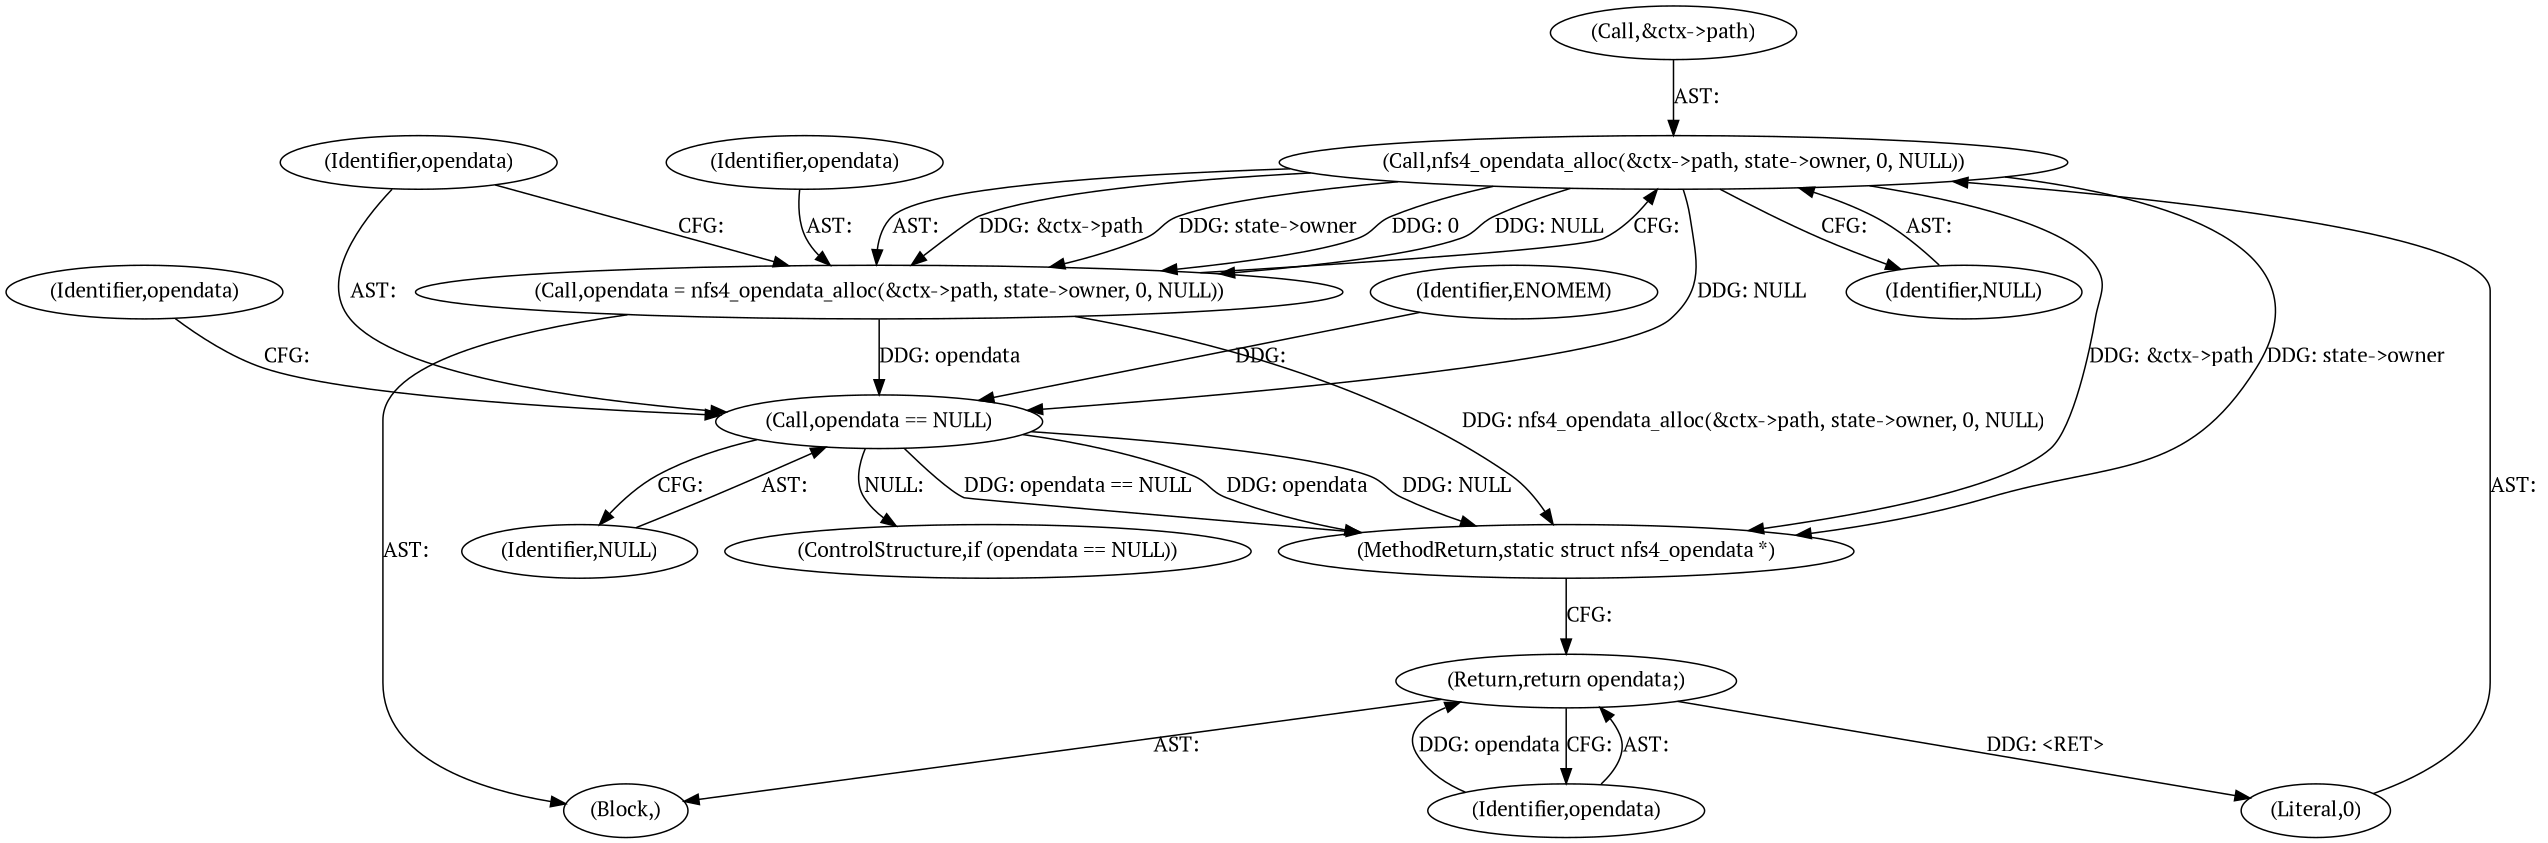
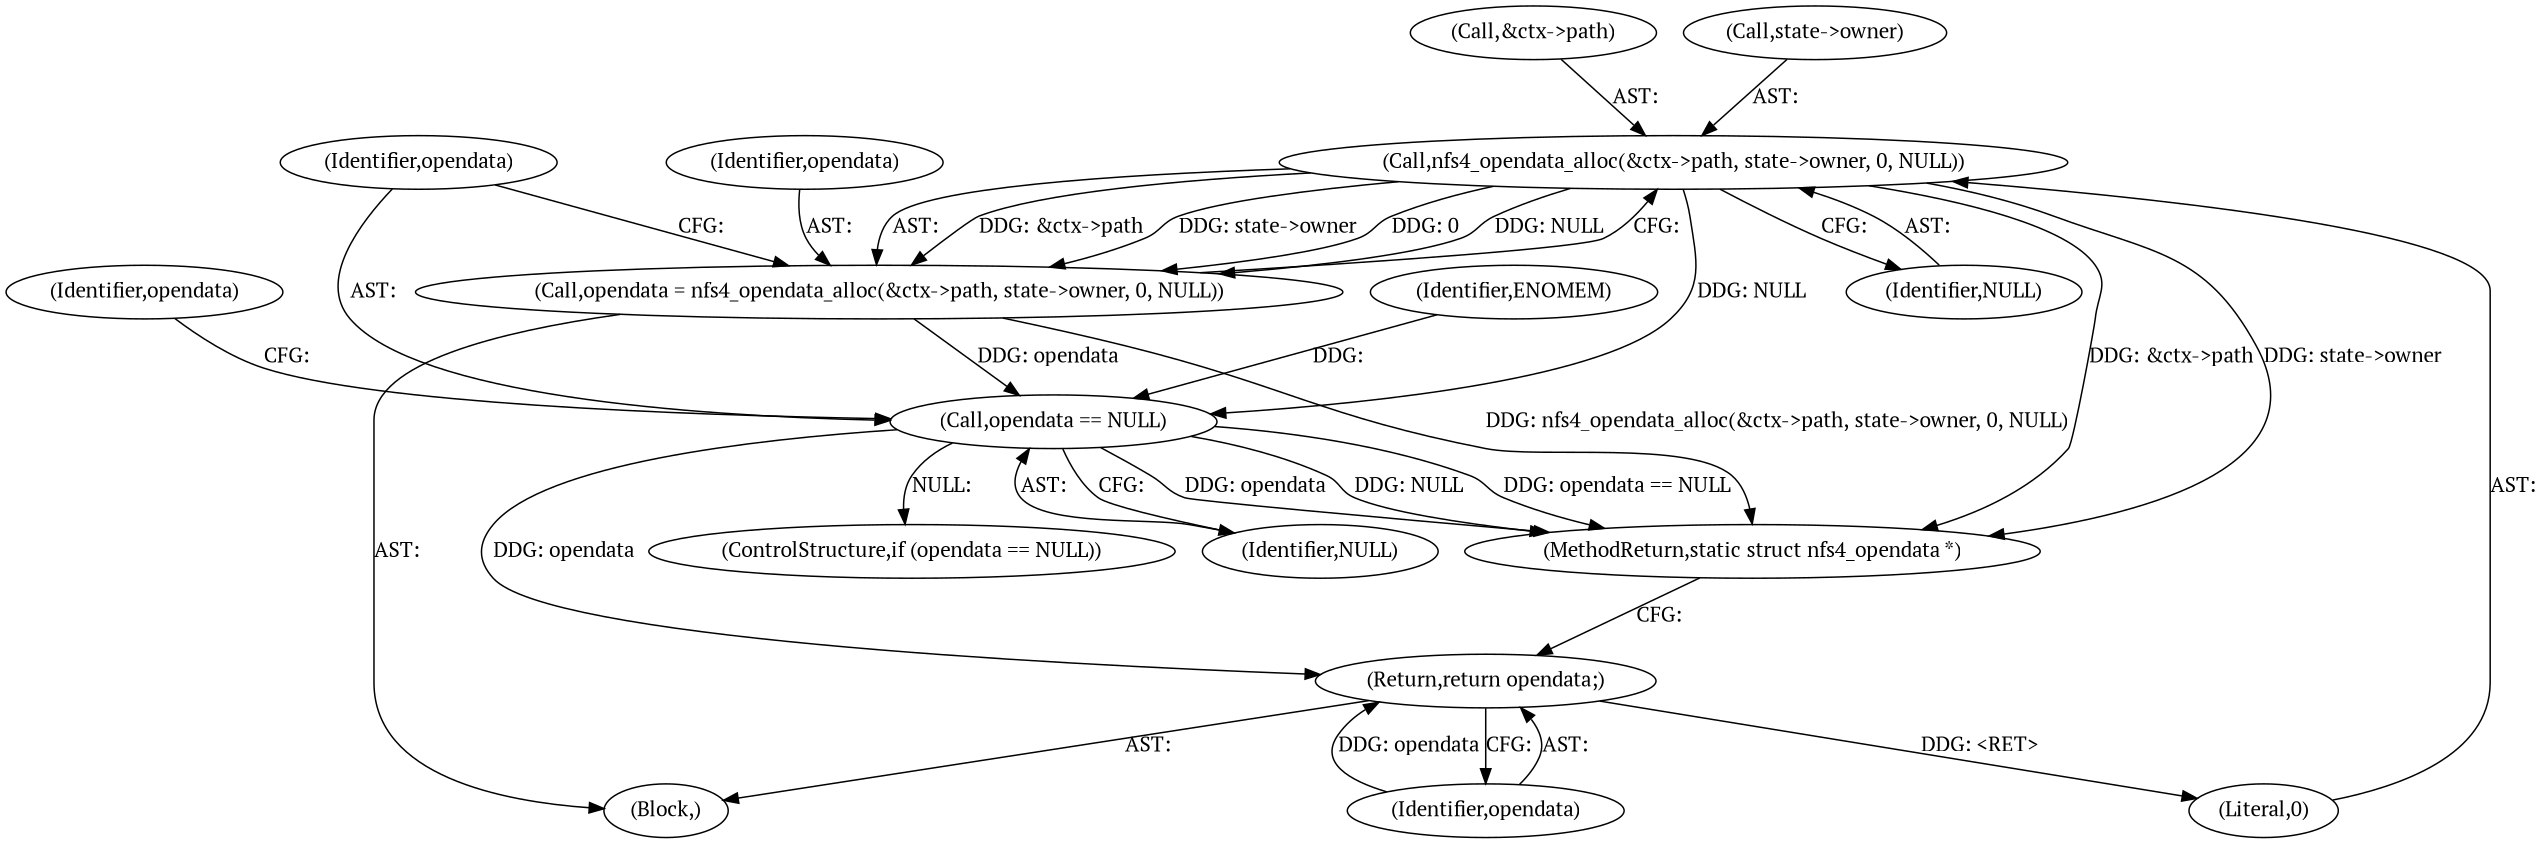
none -> (1815, 33)
none -> (656, 625)
